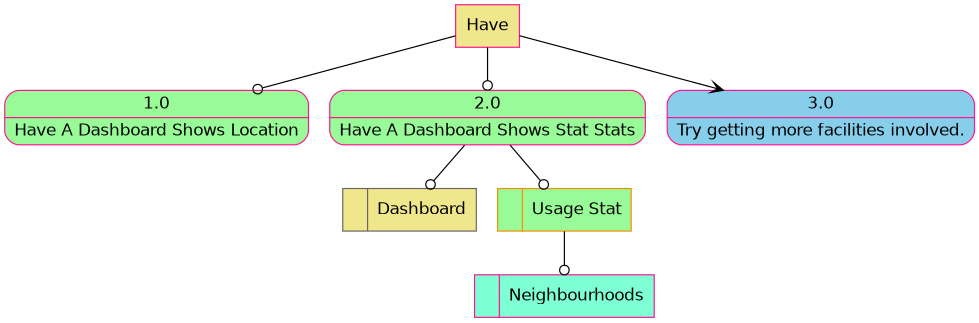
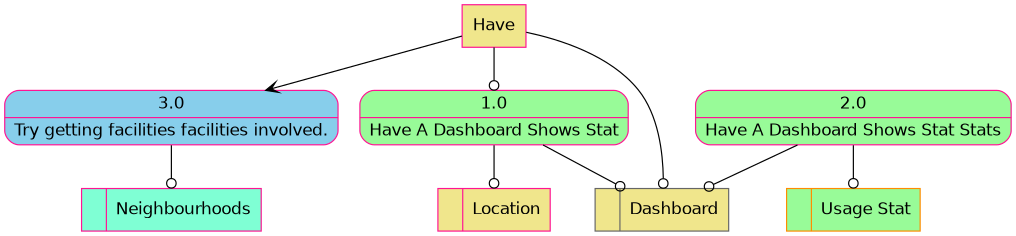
(488, 64) -> (626, 77)
(157, 131) -> (494, 131)
(821, 131) -> (171, 131)
none -> (579, 165)
none -> (494, 210)
(564, 248) -> (171, 162)
